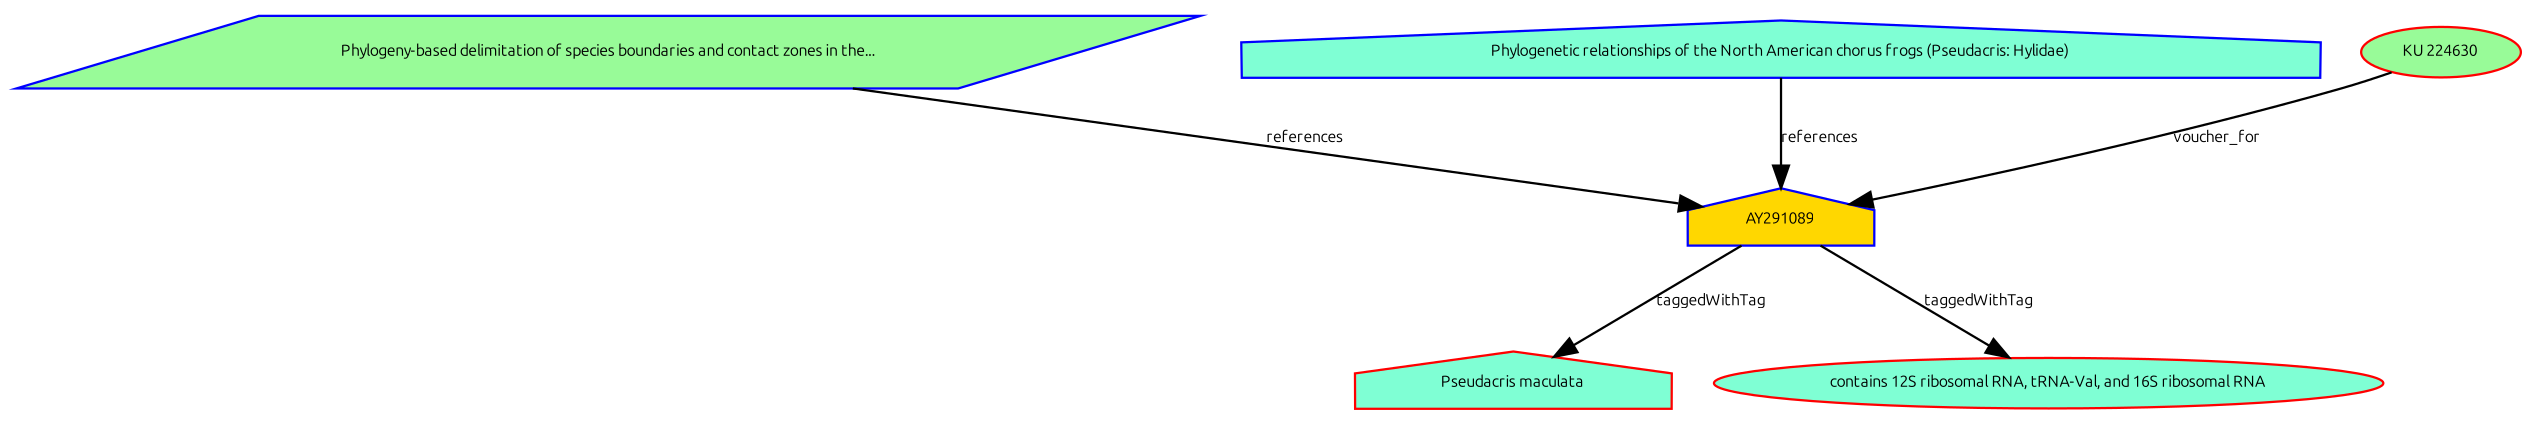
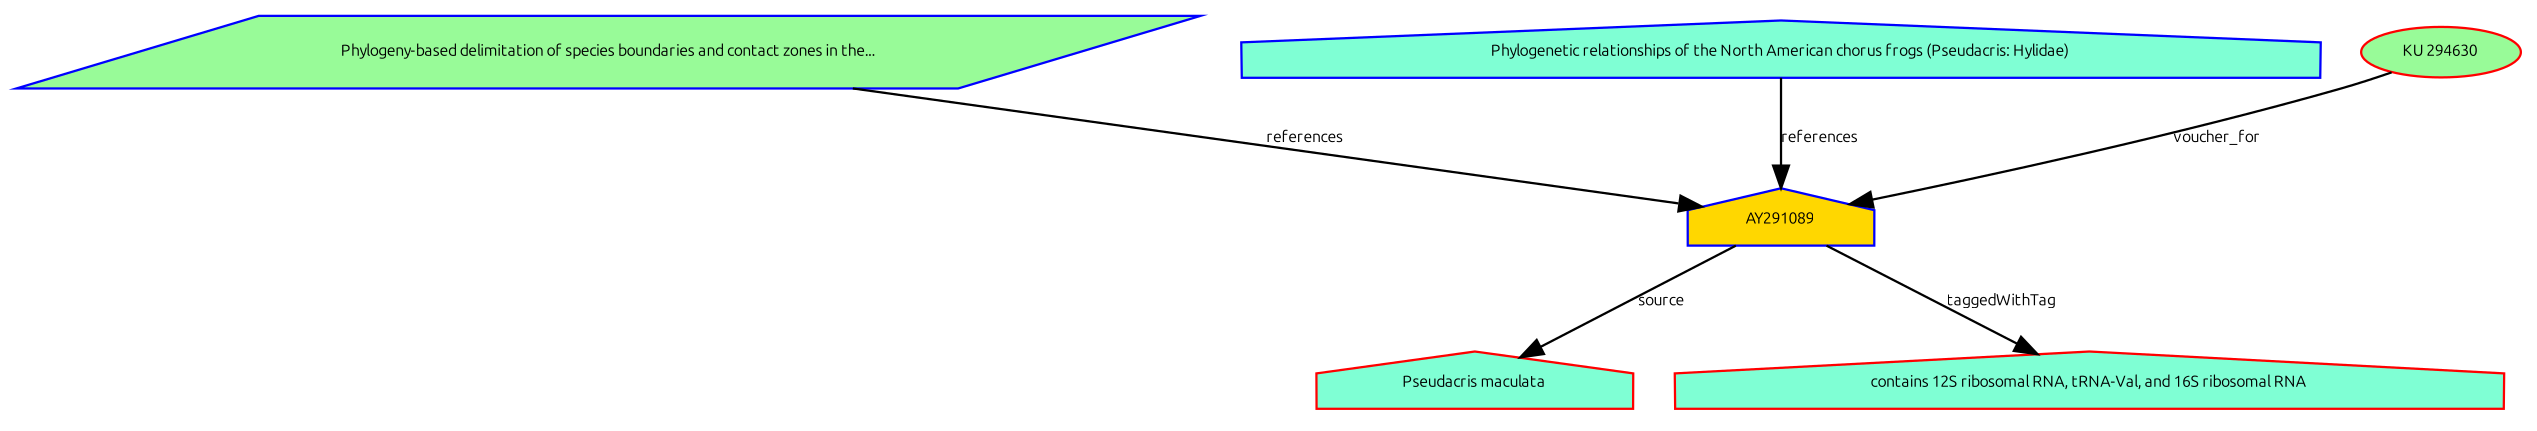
(2441, 52) -> (2441, 52)
(1712, 302) -> (1662, 302)
(2049, 383) -> (2089, 383)
